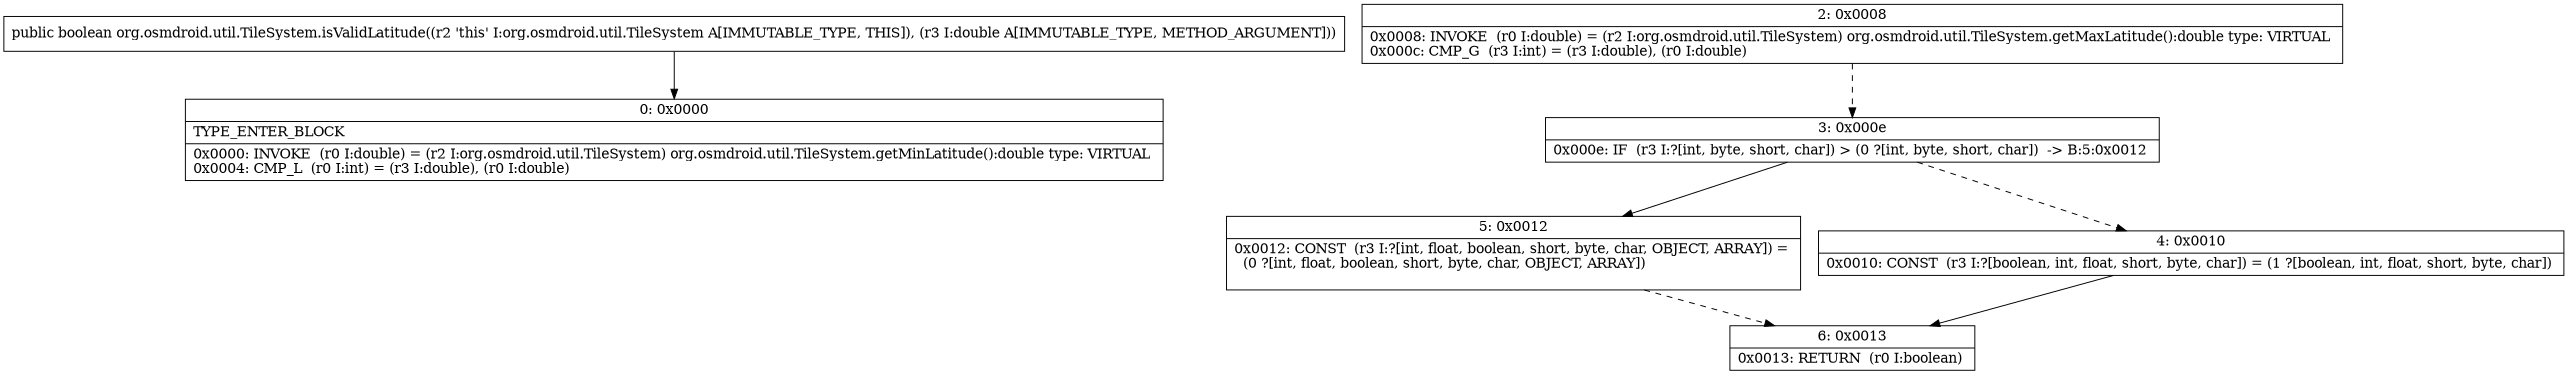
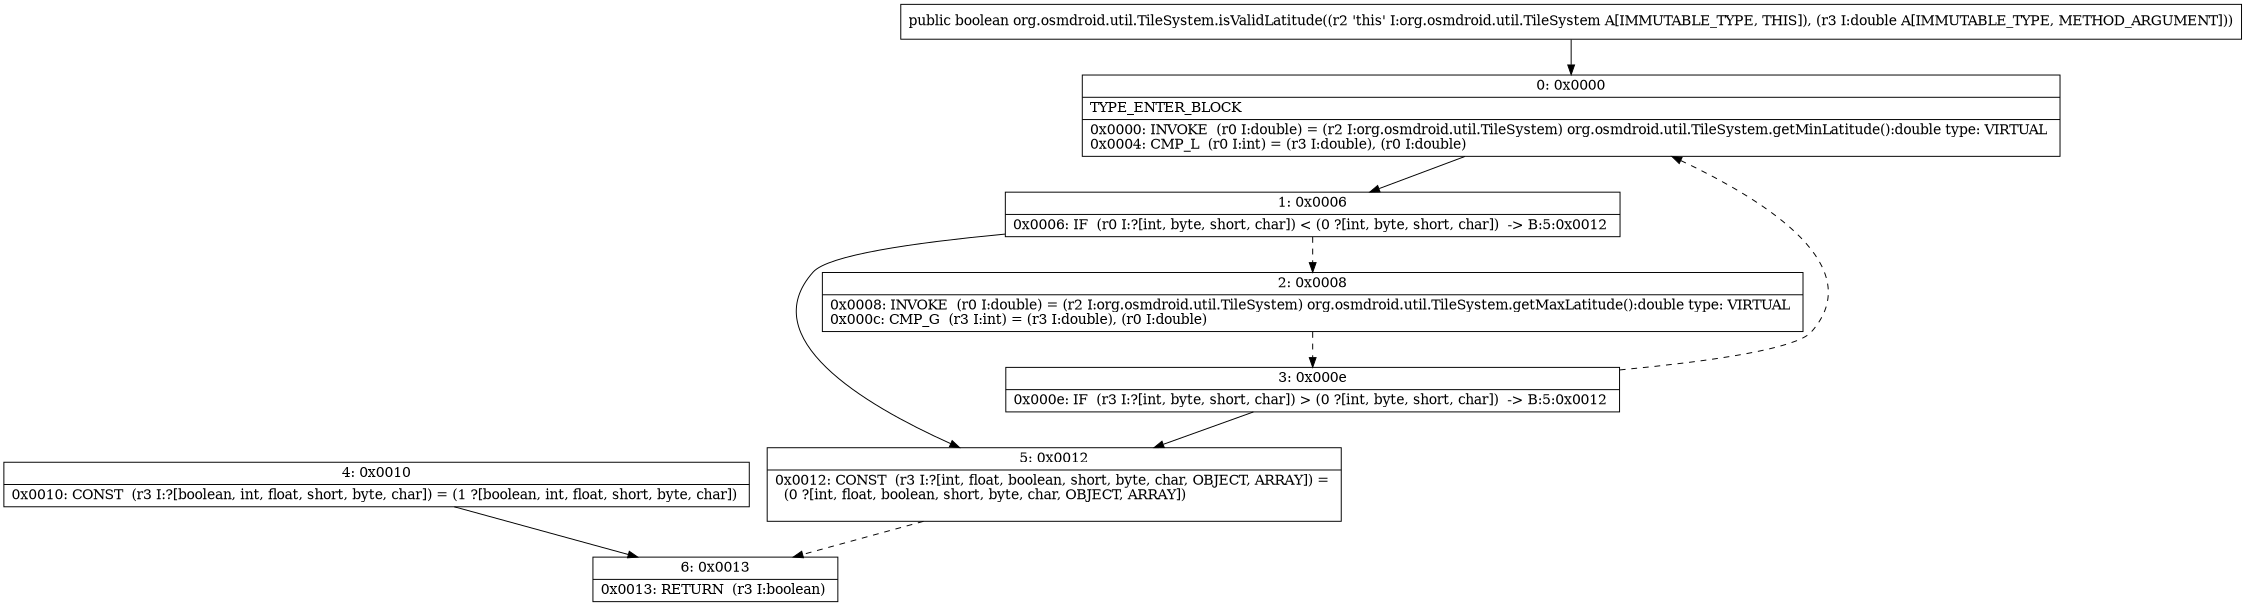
(2017, 195) -> (1825, 309)
none -> (1313, 214)
(1852, 359) -> (715, 590)
